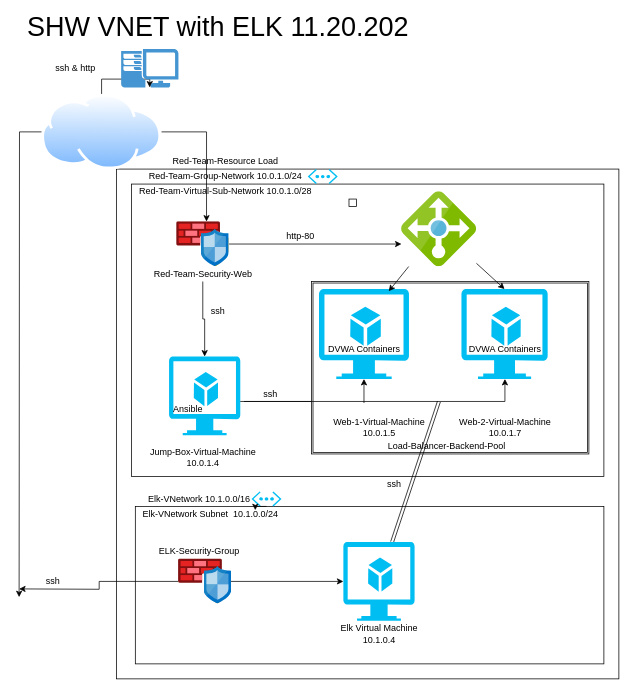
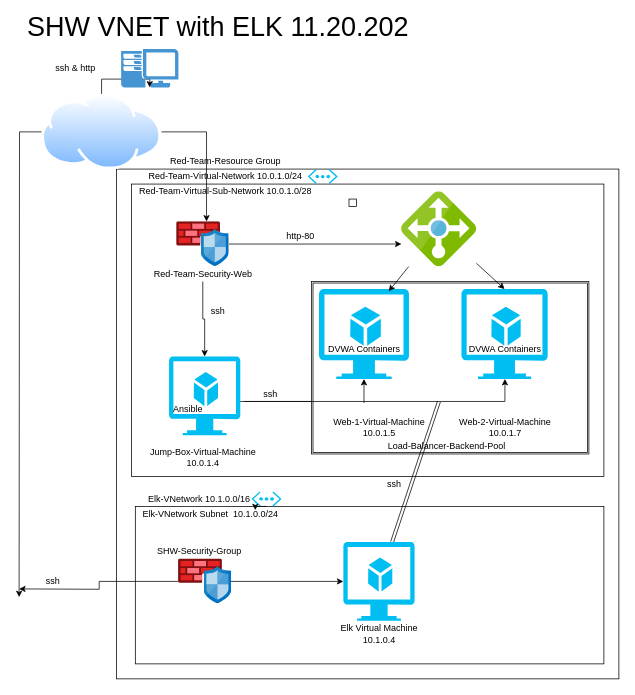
(226, 162) -> (226, 162)
(226, 177) -> (226, 177)
(200, 552) -> (200, 552)
